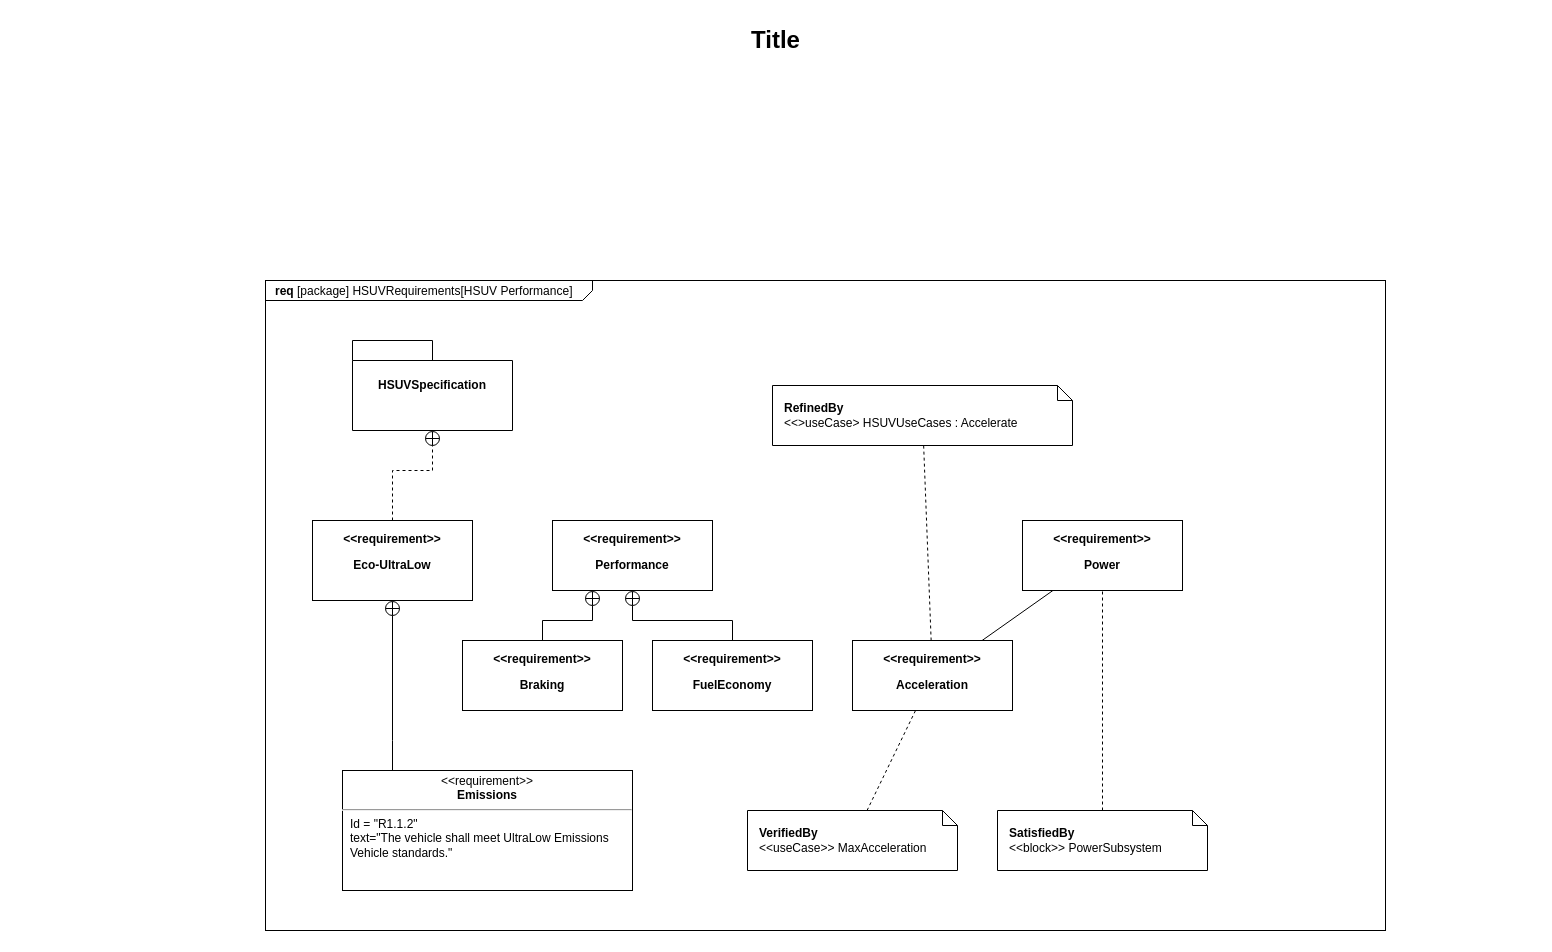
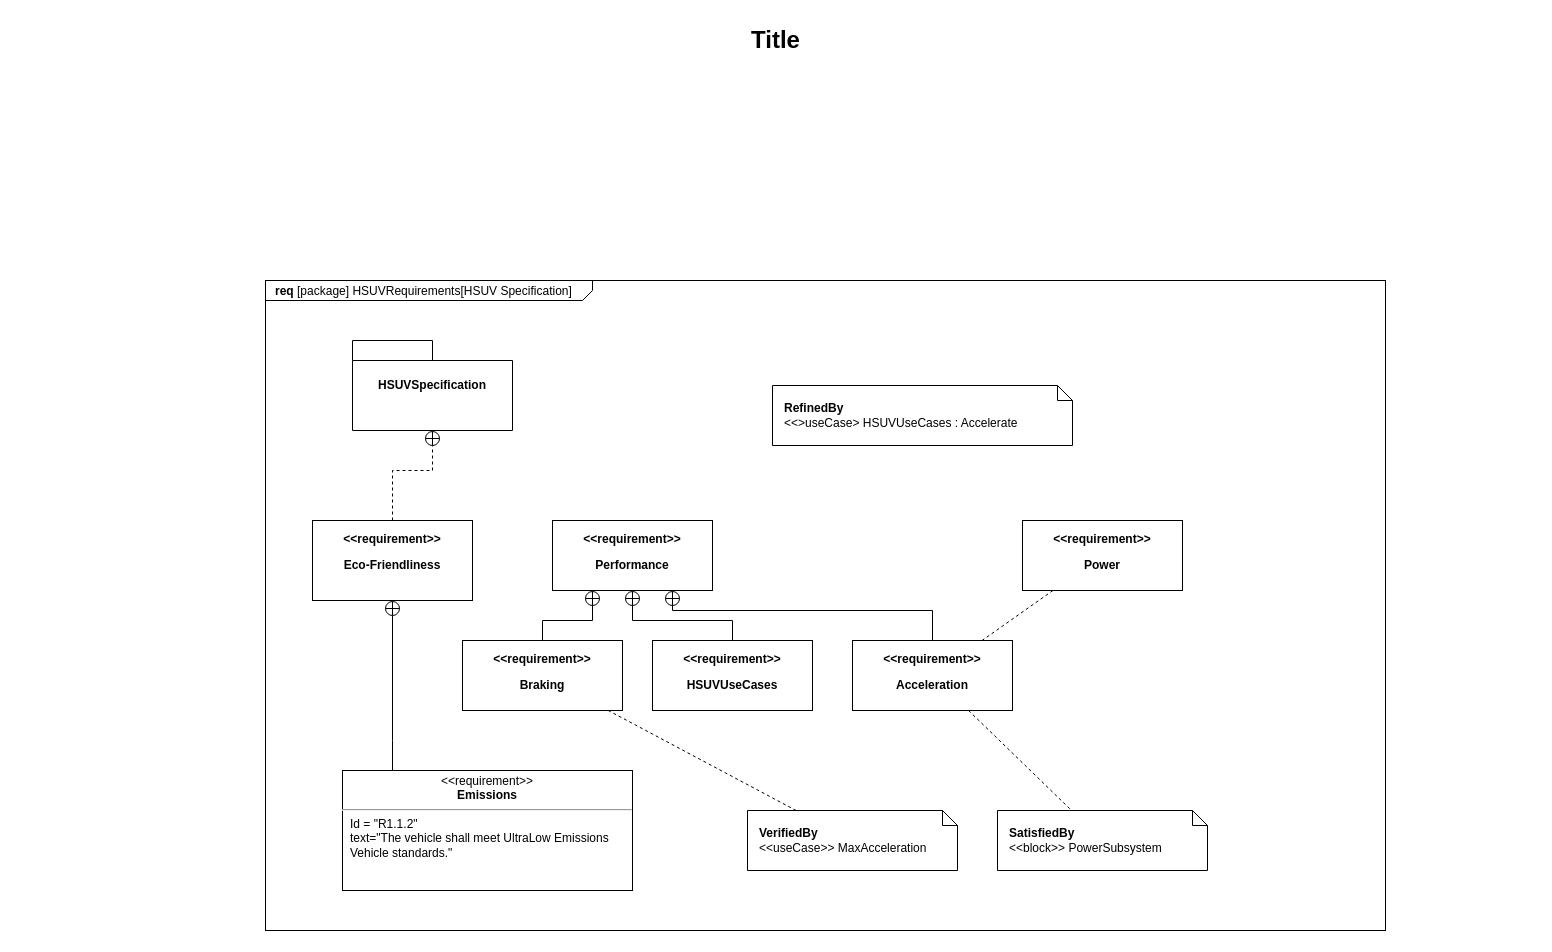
(826, 281) -> (826, 281)
(393, 521) -> (393, 521)
(927, 535) -> (1020, 760)
none -> (809, 611)
(1017, 616) -> (1017, 616)
(733, 641) -> (733, 641)
(1103, 701) -> none
(891, 761) -> (702, 761)
